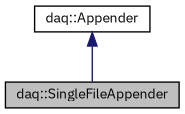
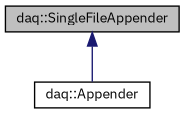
(92, 64) -> (92, 64)
